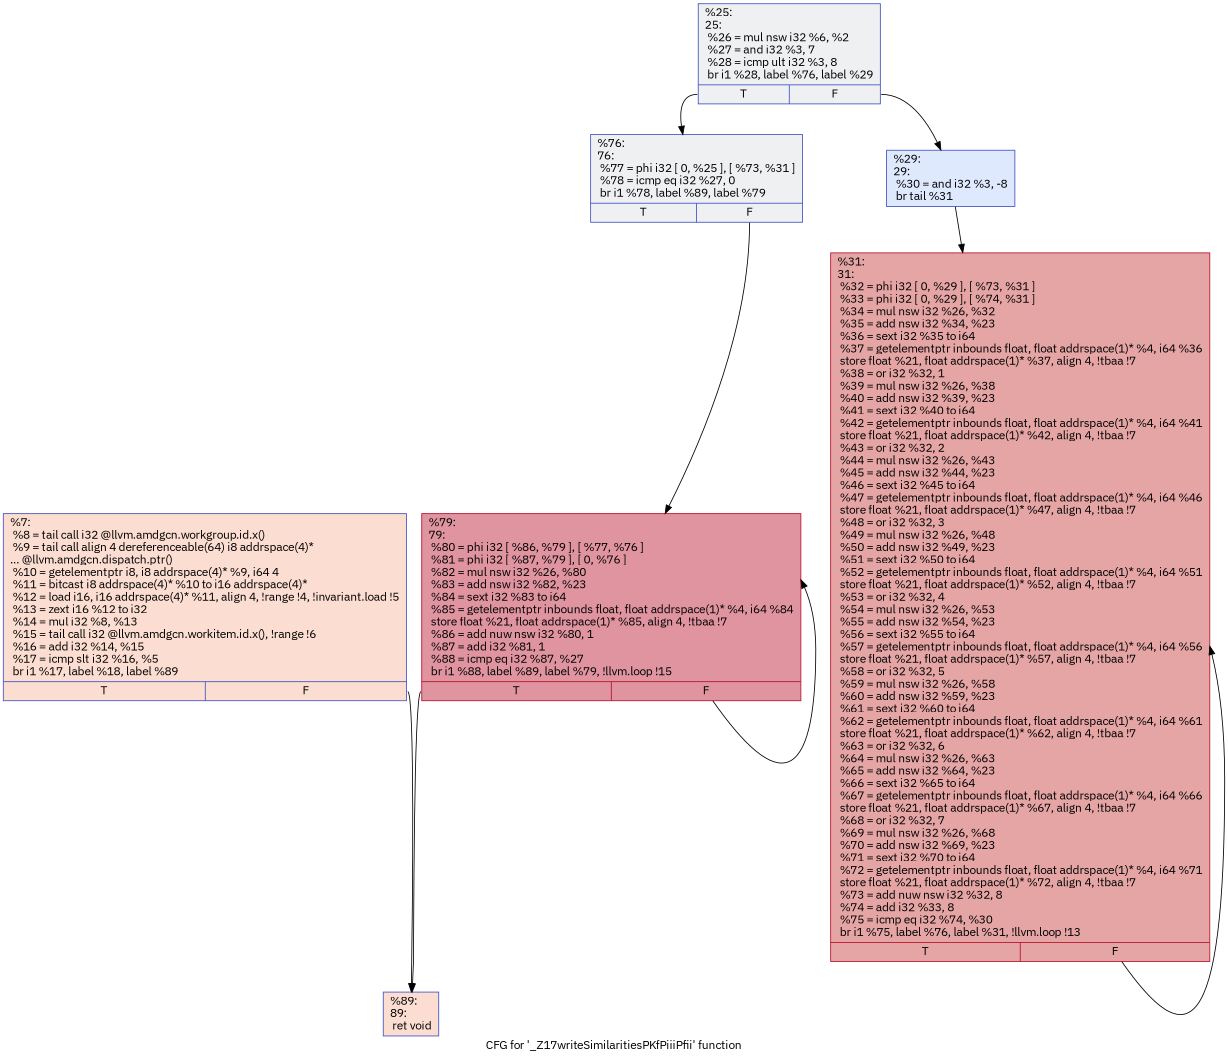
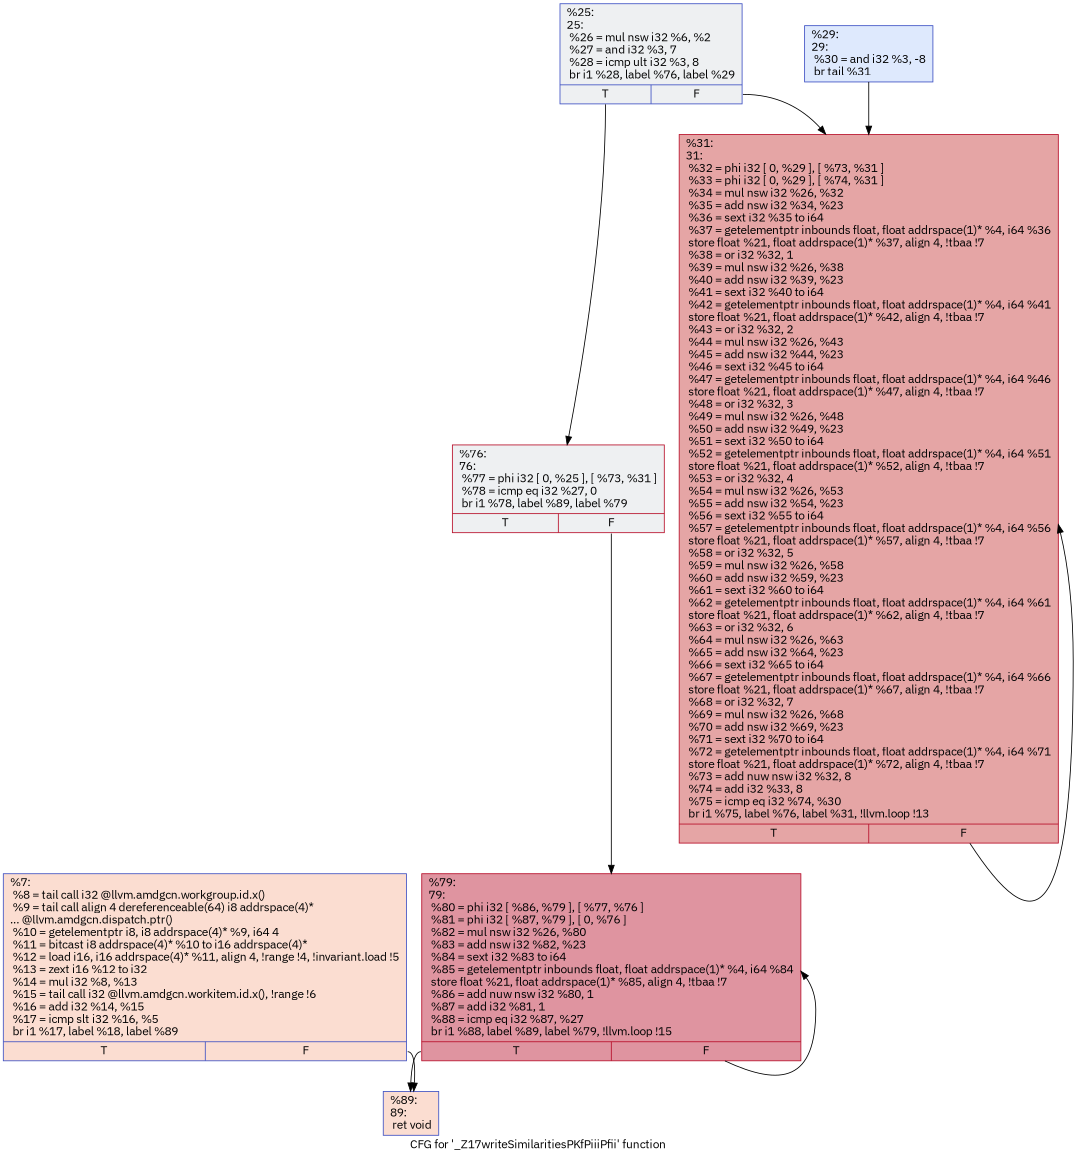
(916, 110) -> (785, 103)
(697, 178) -> (558, 489)
